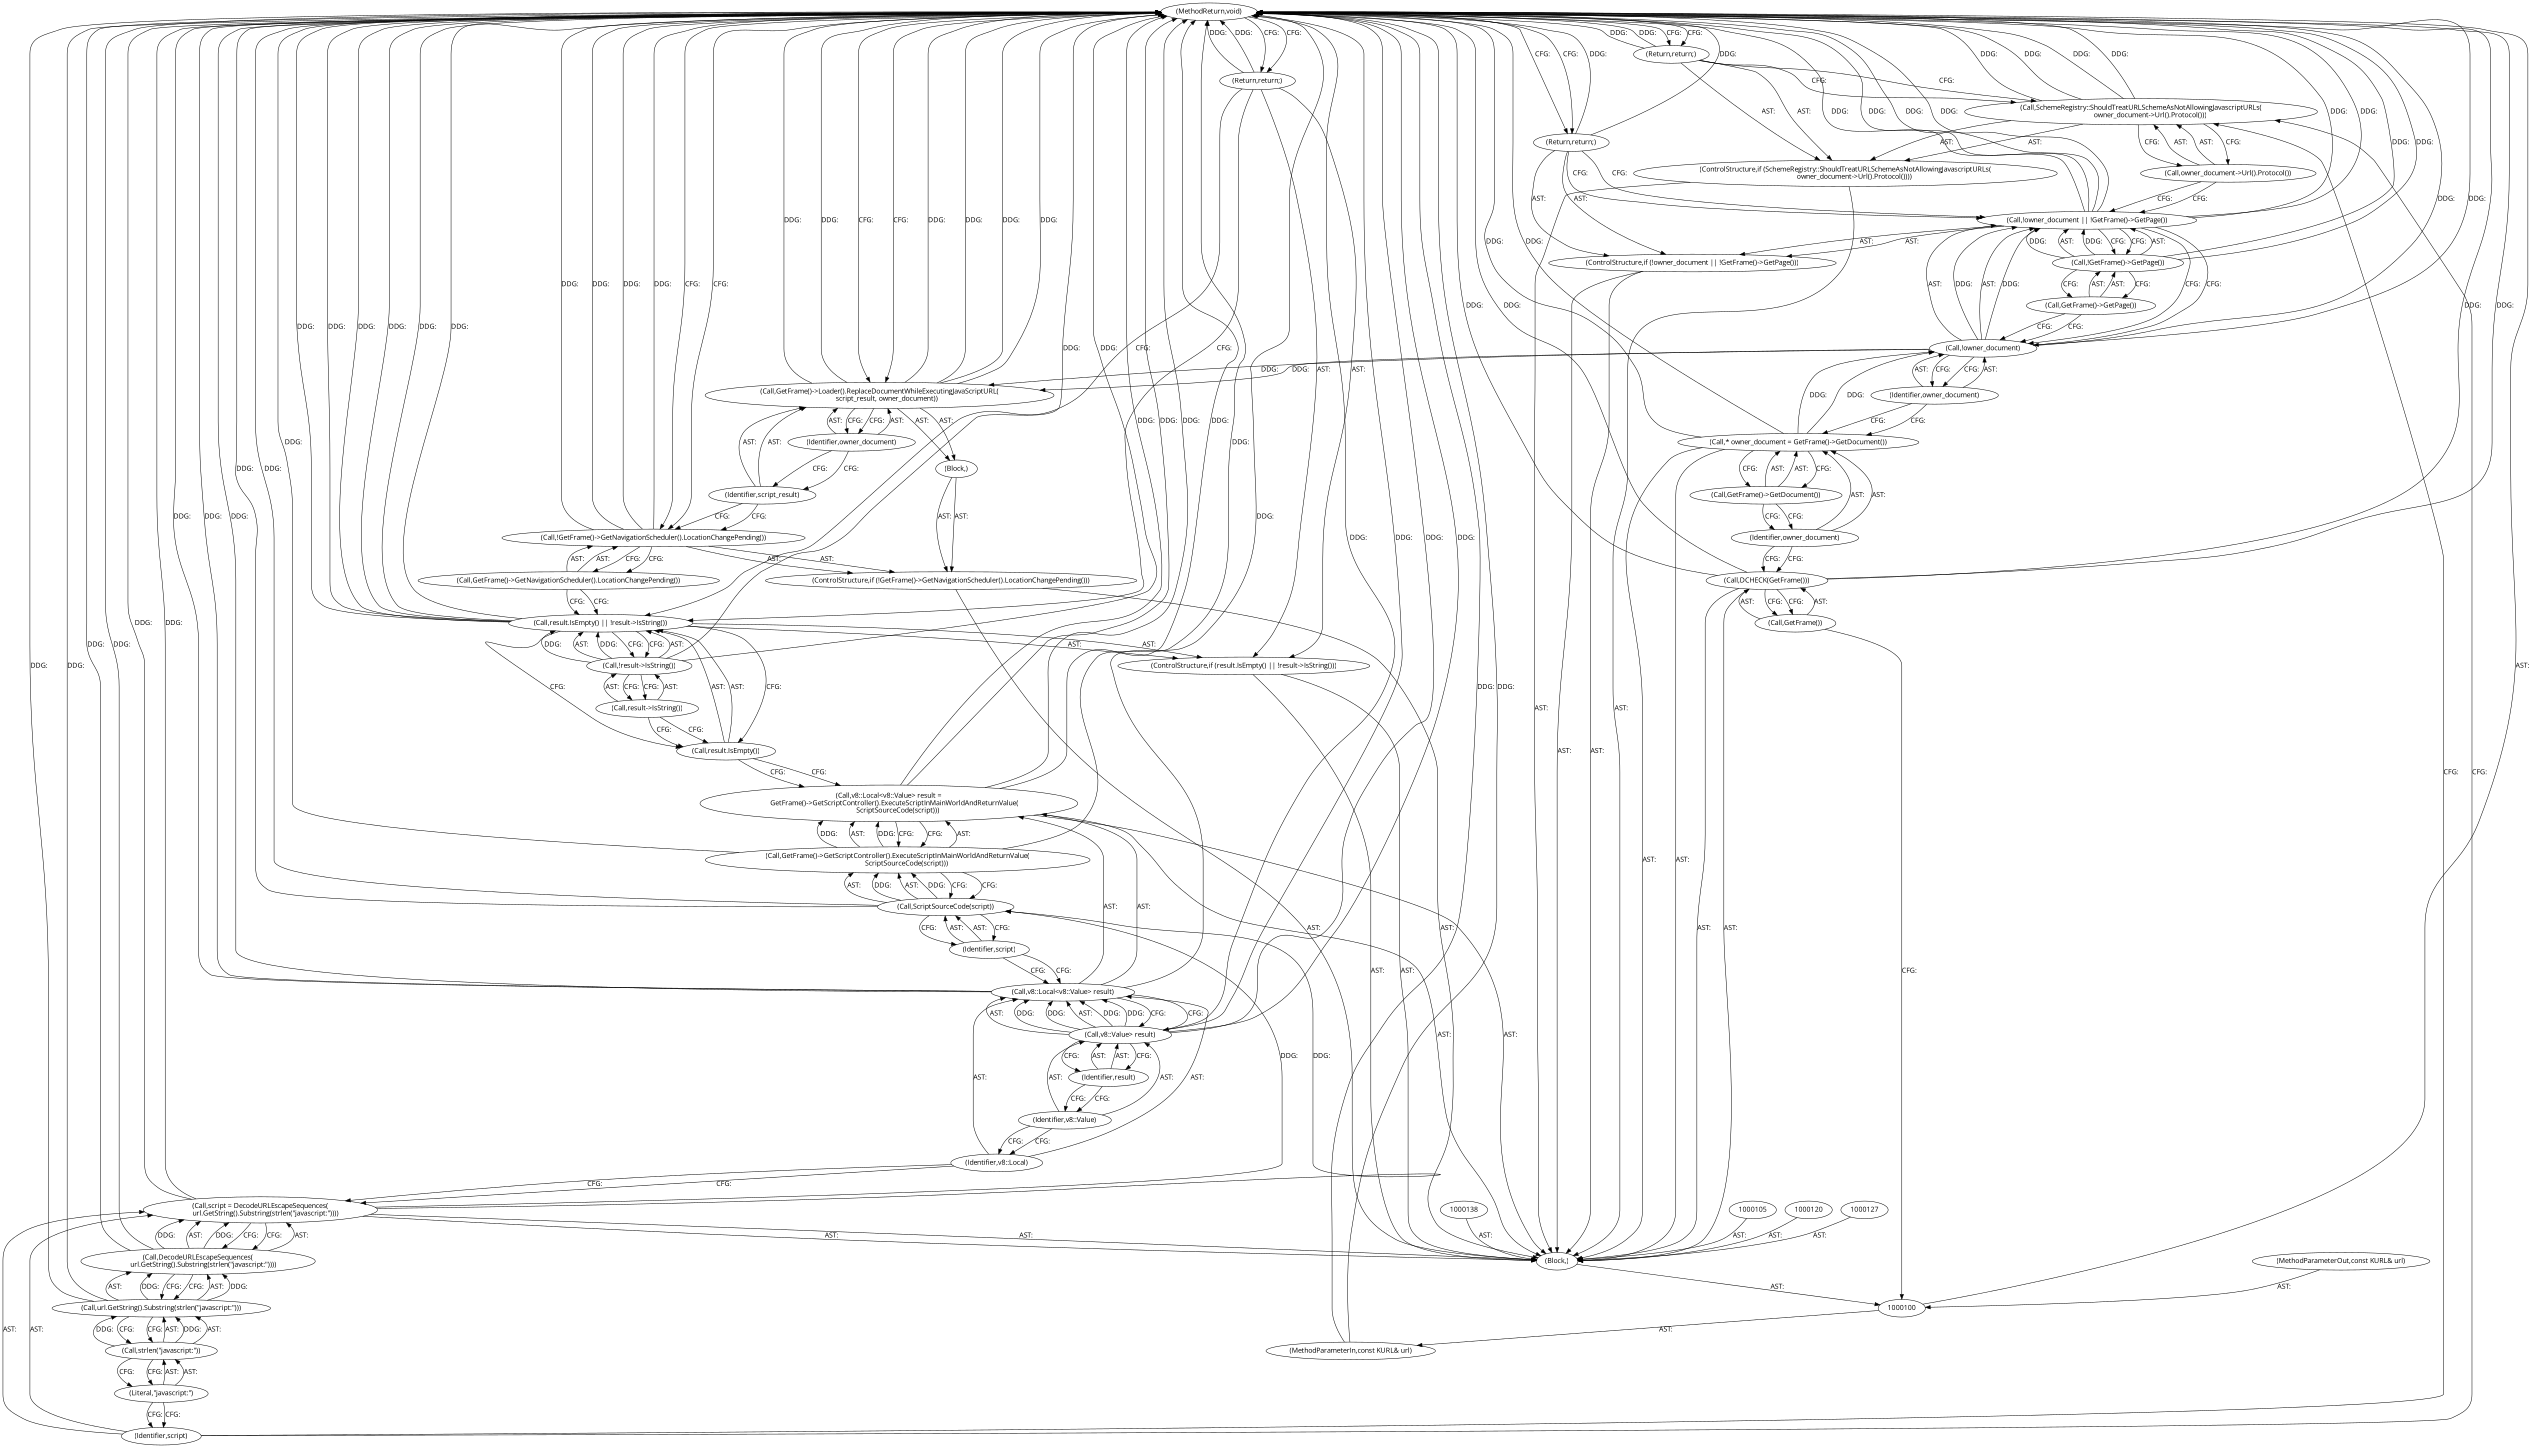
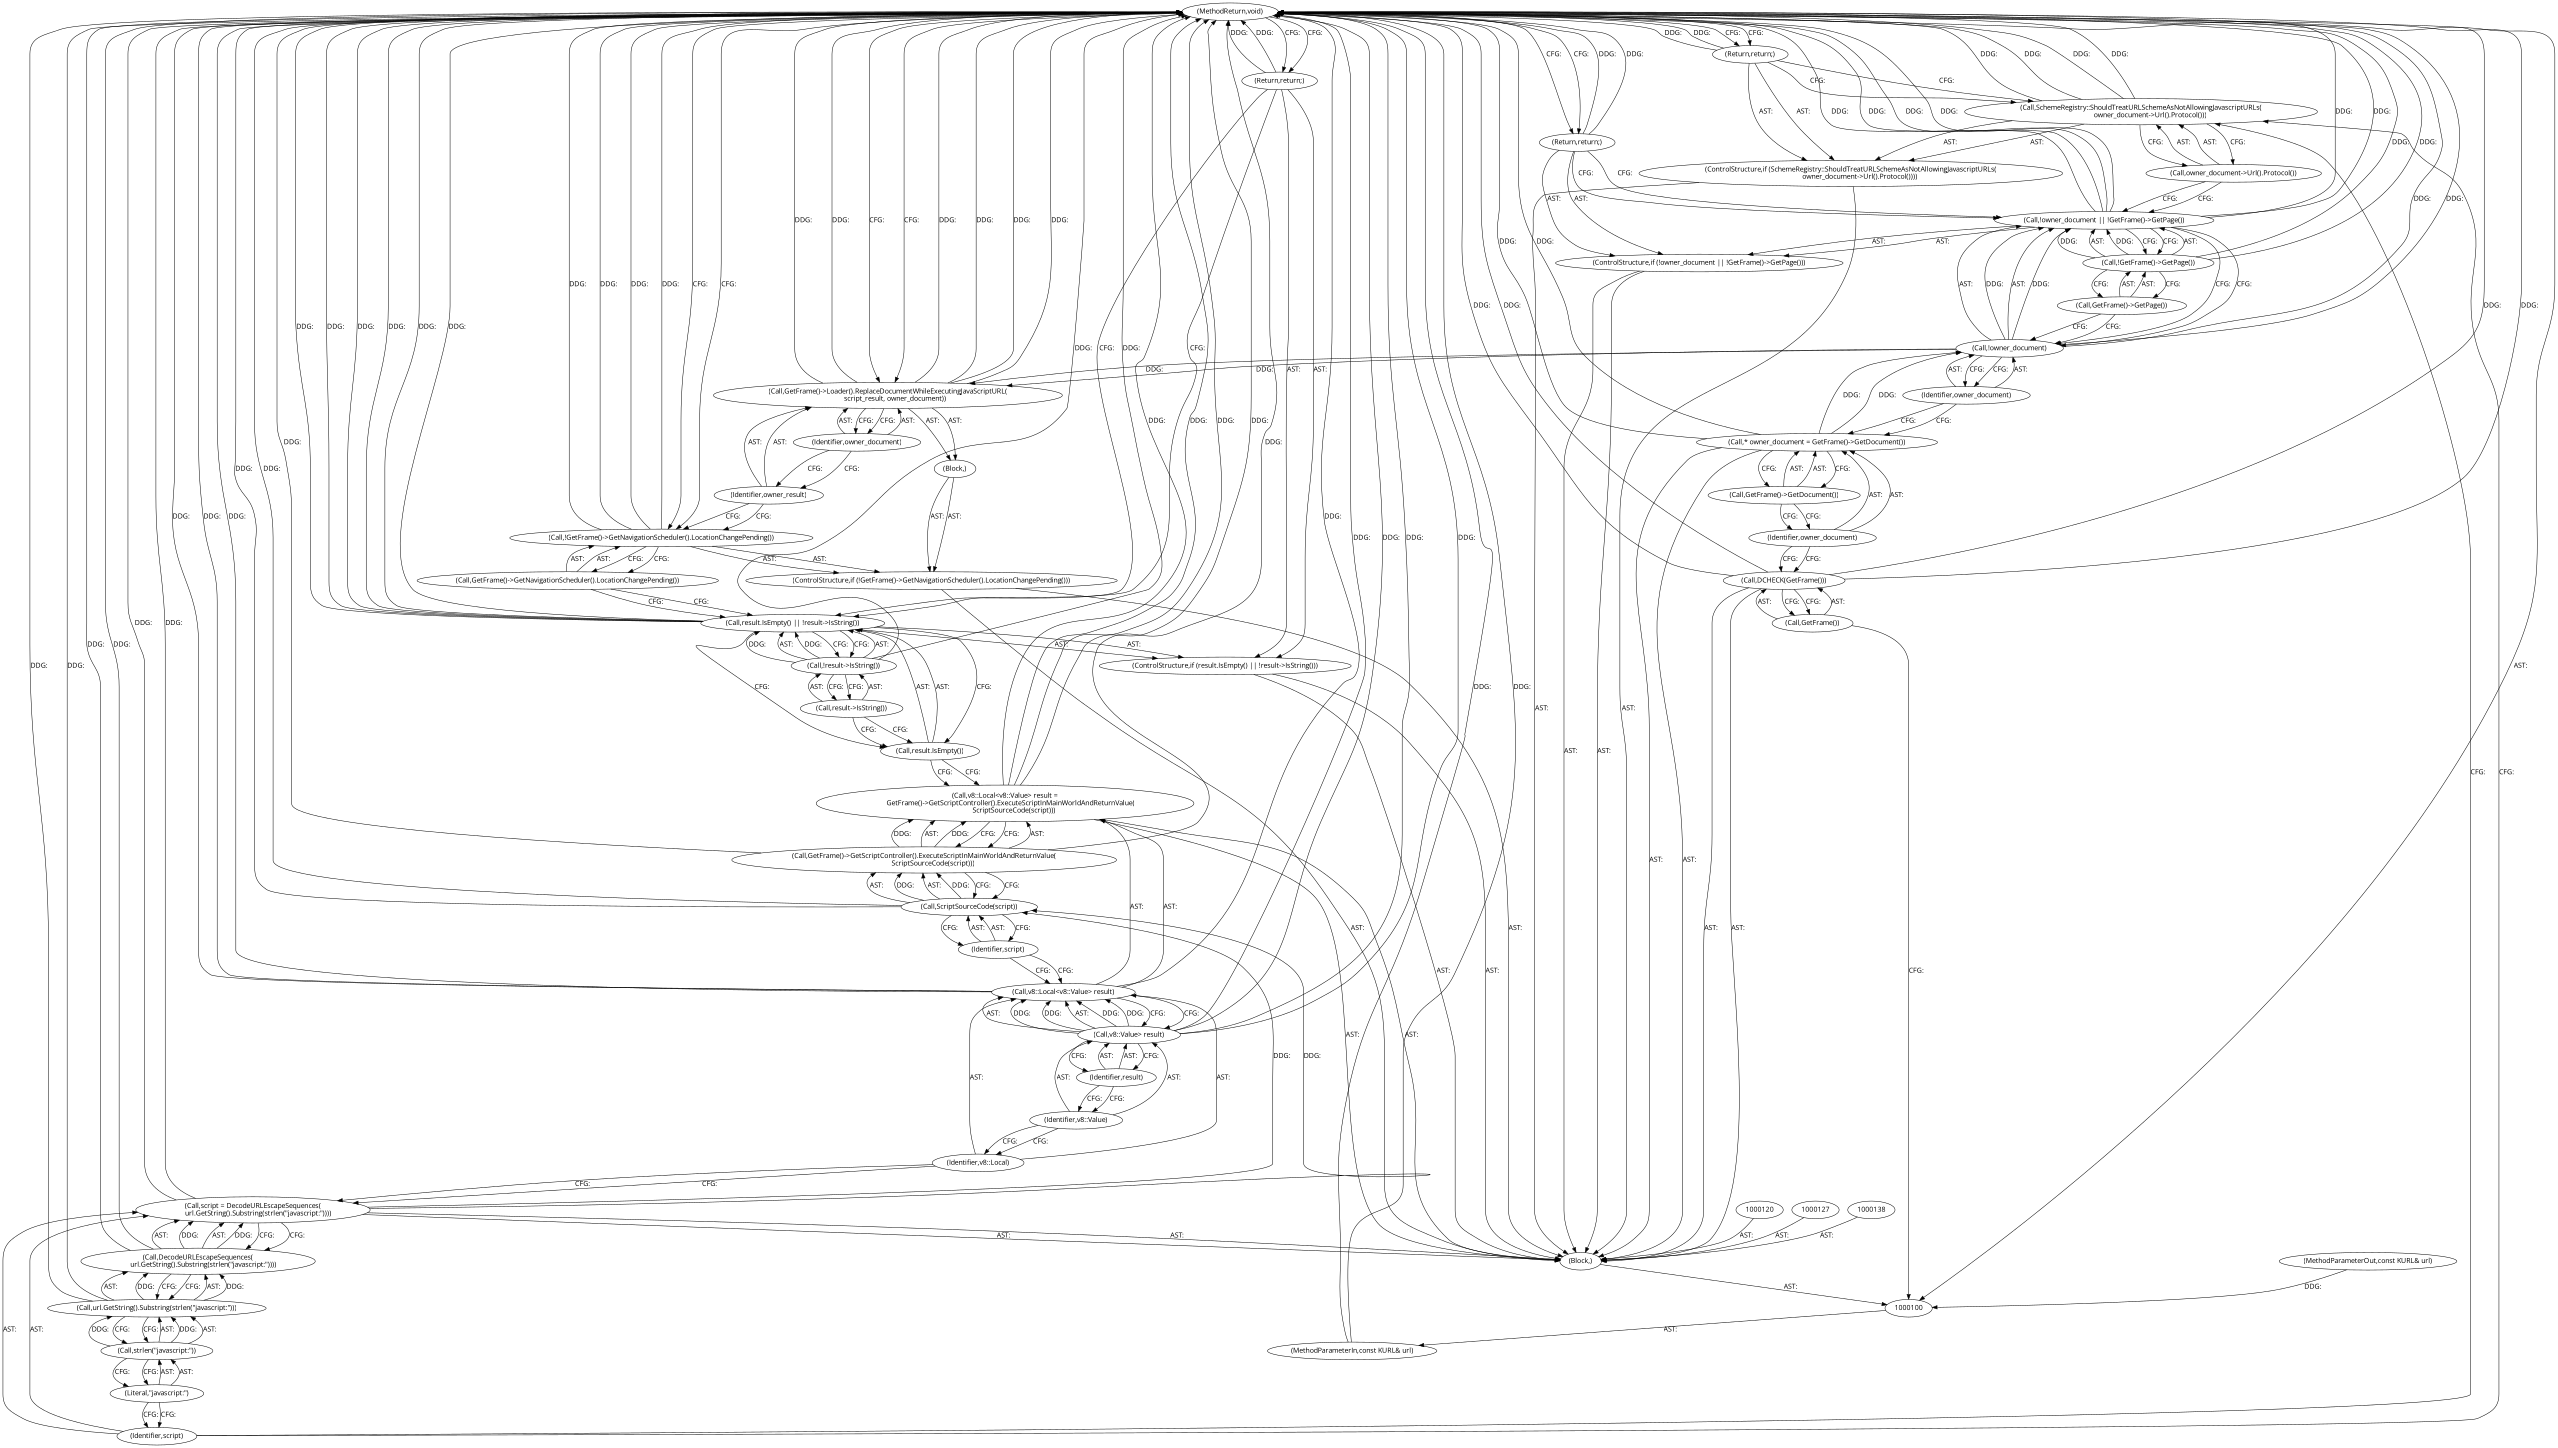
(2528, 229) -> (2555, 153)
(762, 495) -> (769, 495)
(1753, 1210) -> none
(2285, 1287) -> (2314, 1287)
